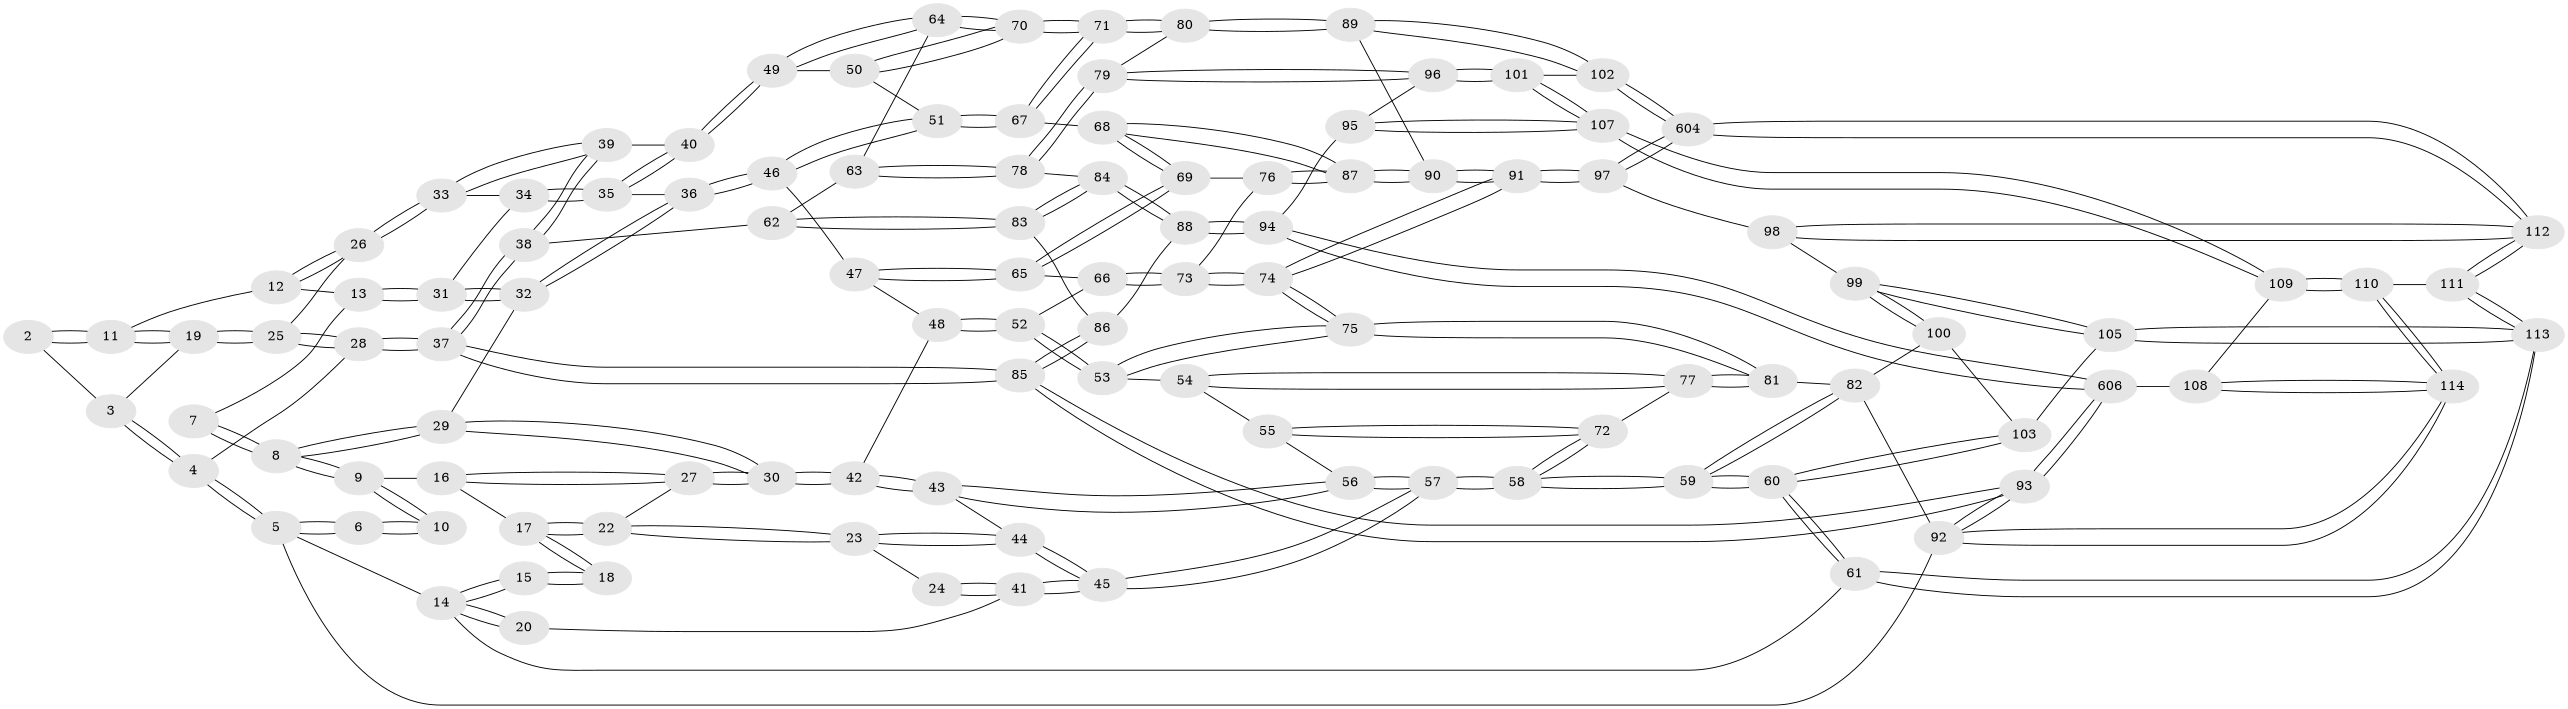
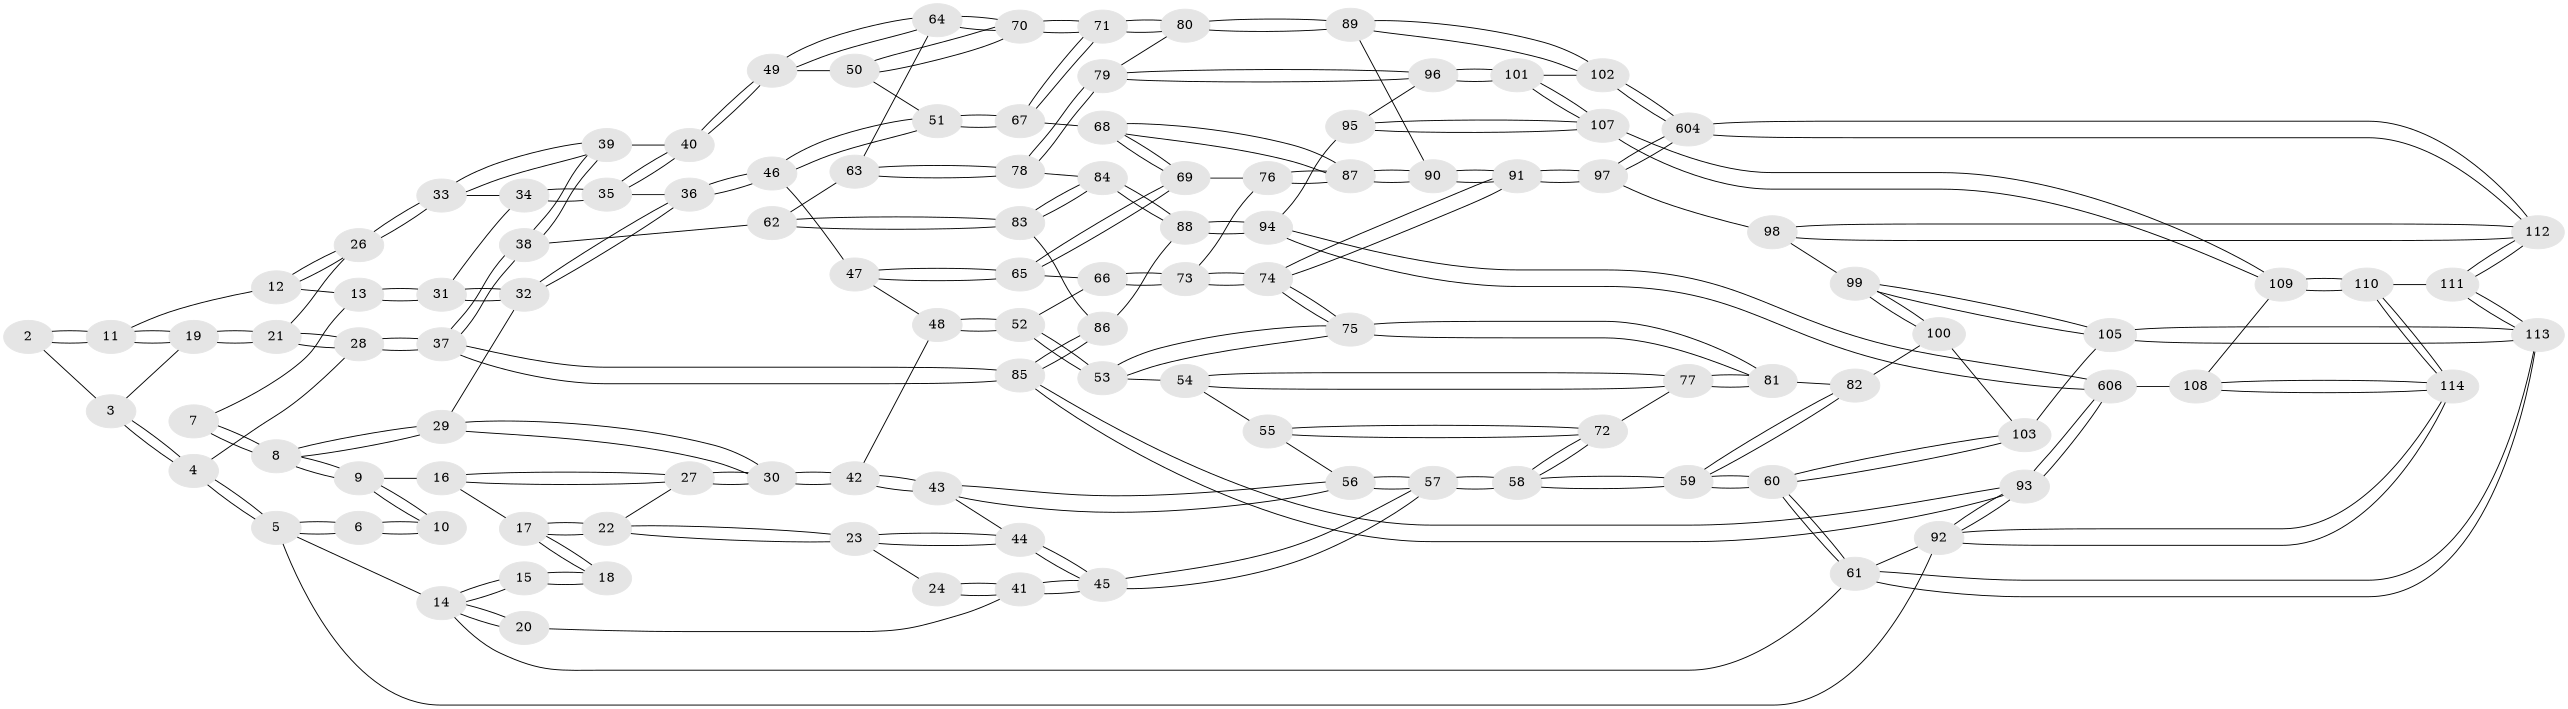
(276, 337) -> (276, 337)
(1895, 459) -> (1897, 556)
